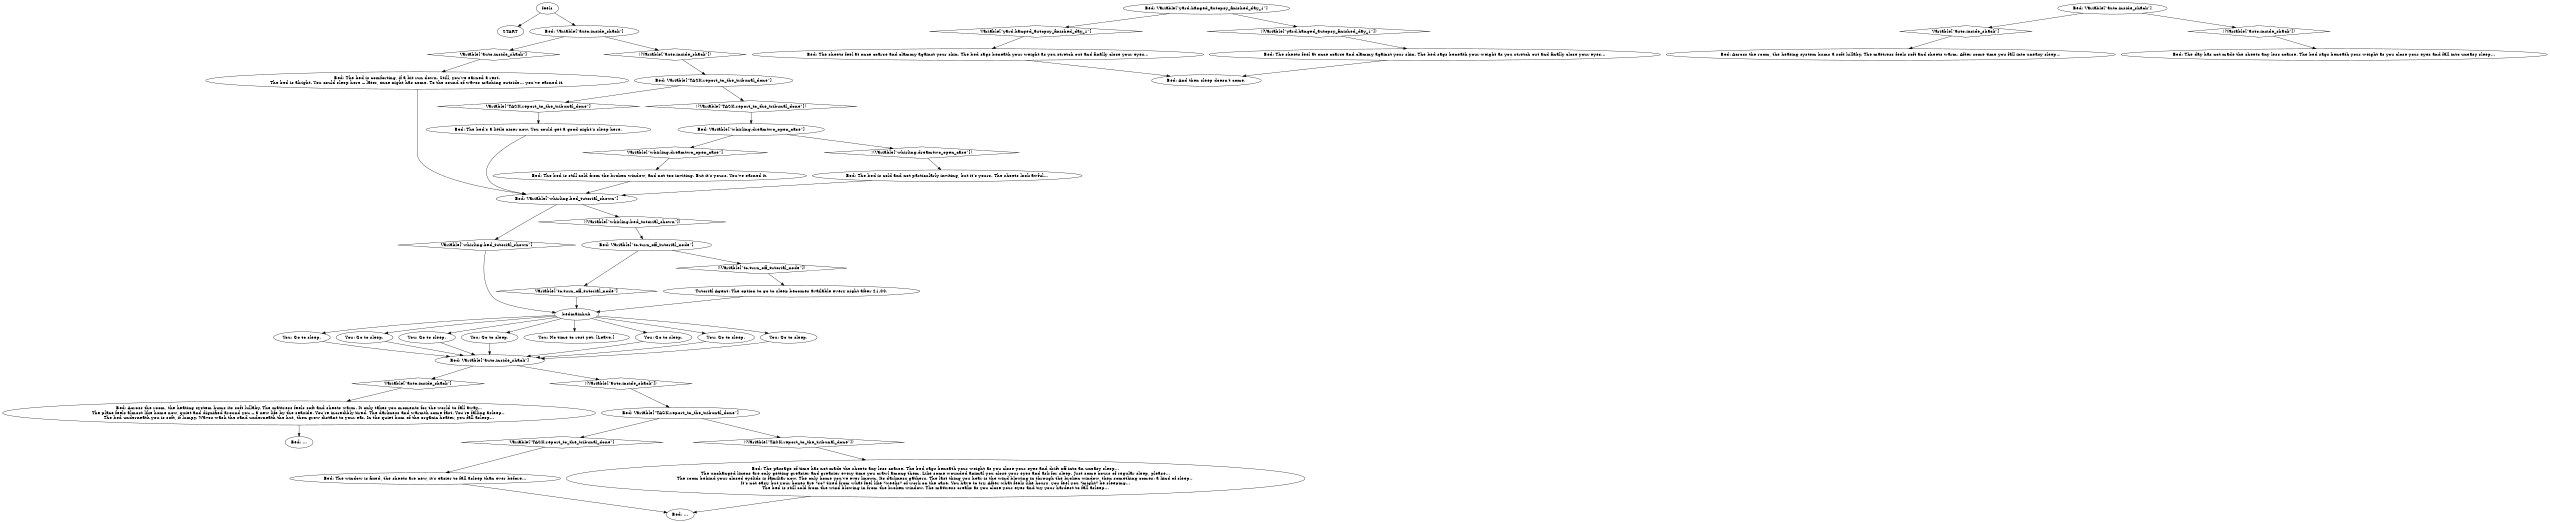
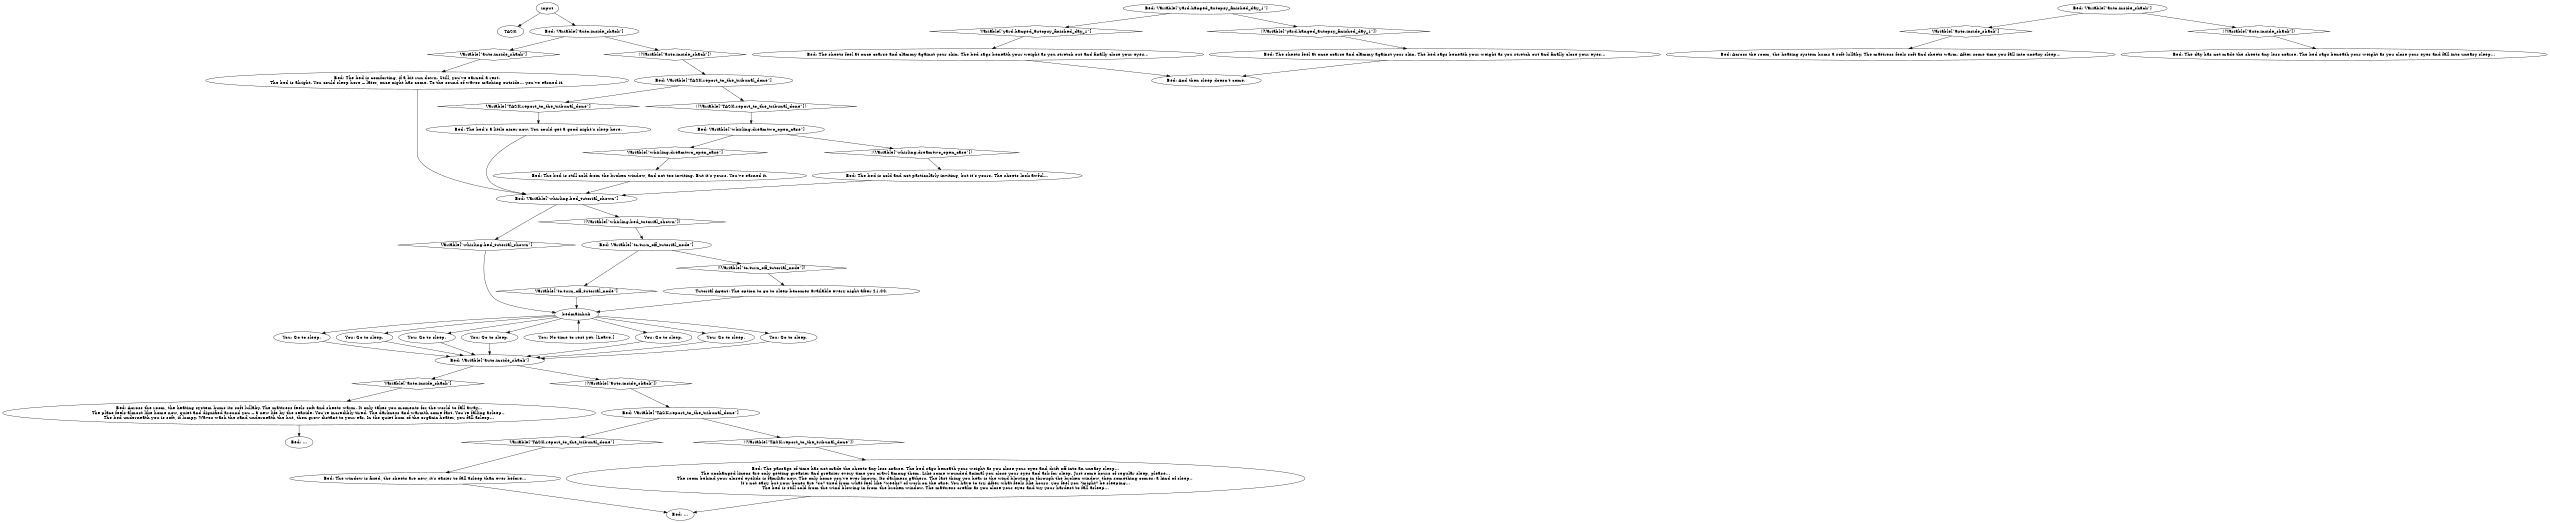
(547, 8) -> (547, 8)
(511, 31) -> (511, 31)
(574, 324) -> (579, 327)
